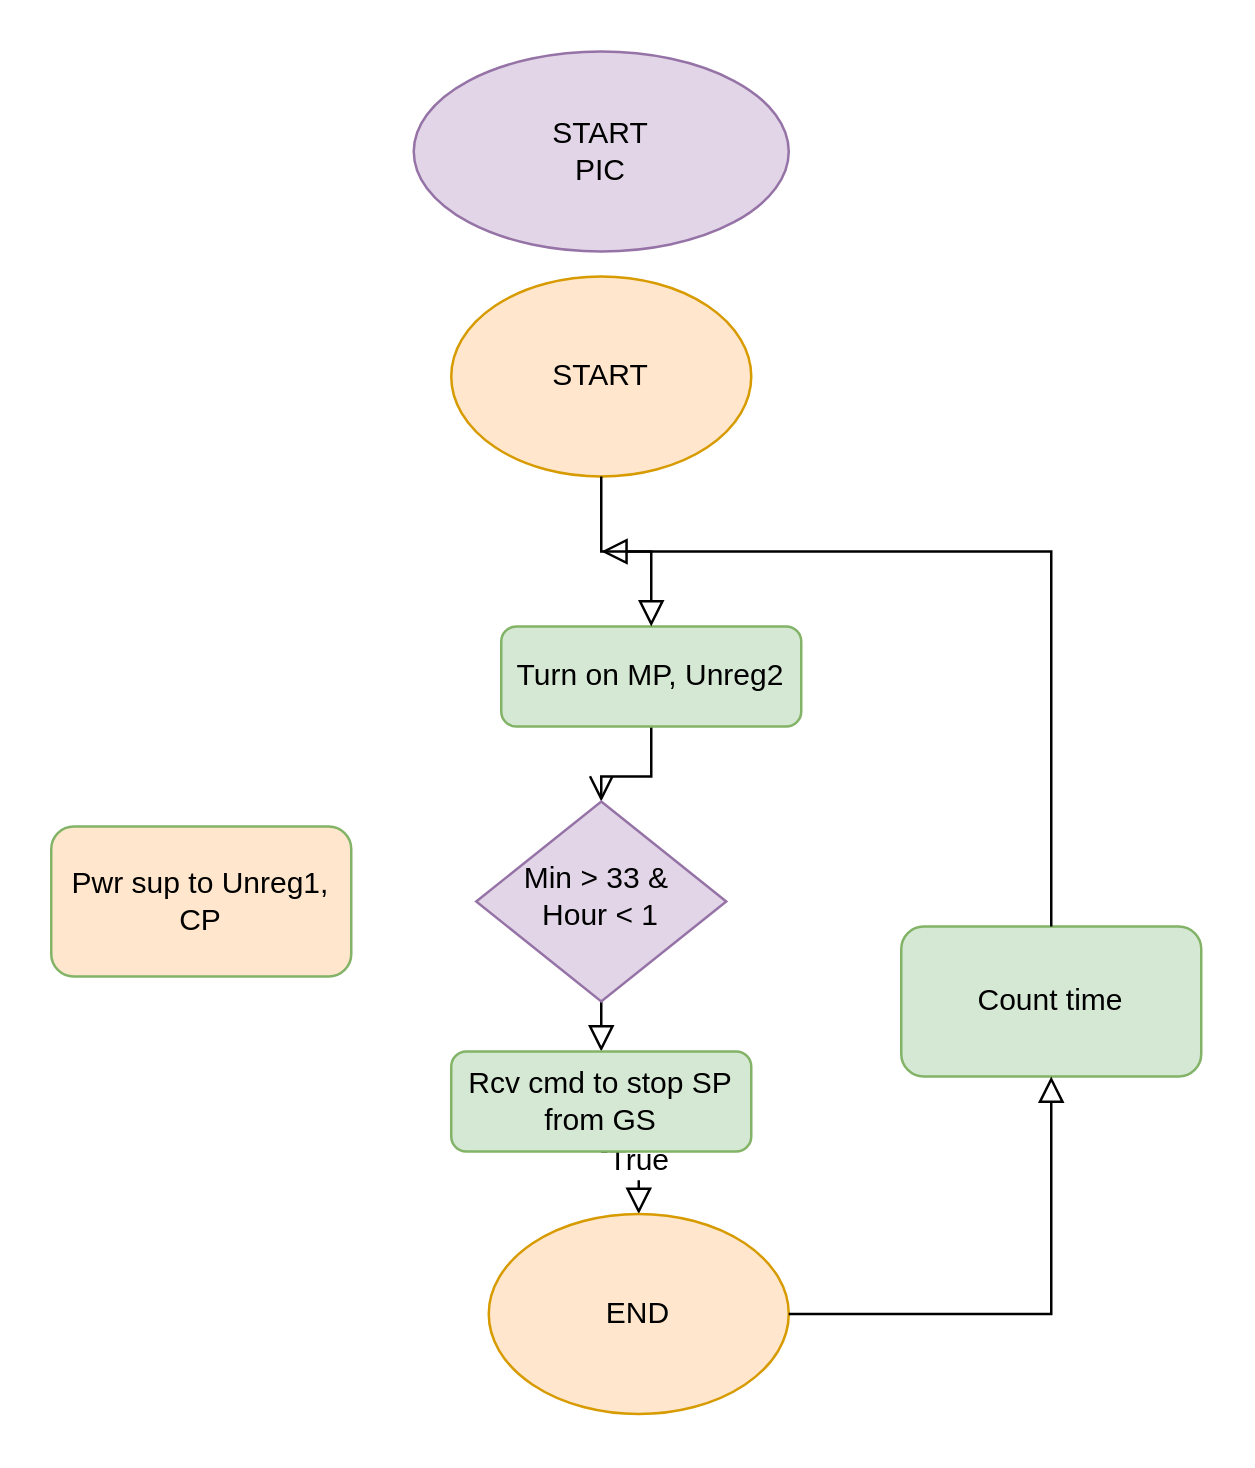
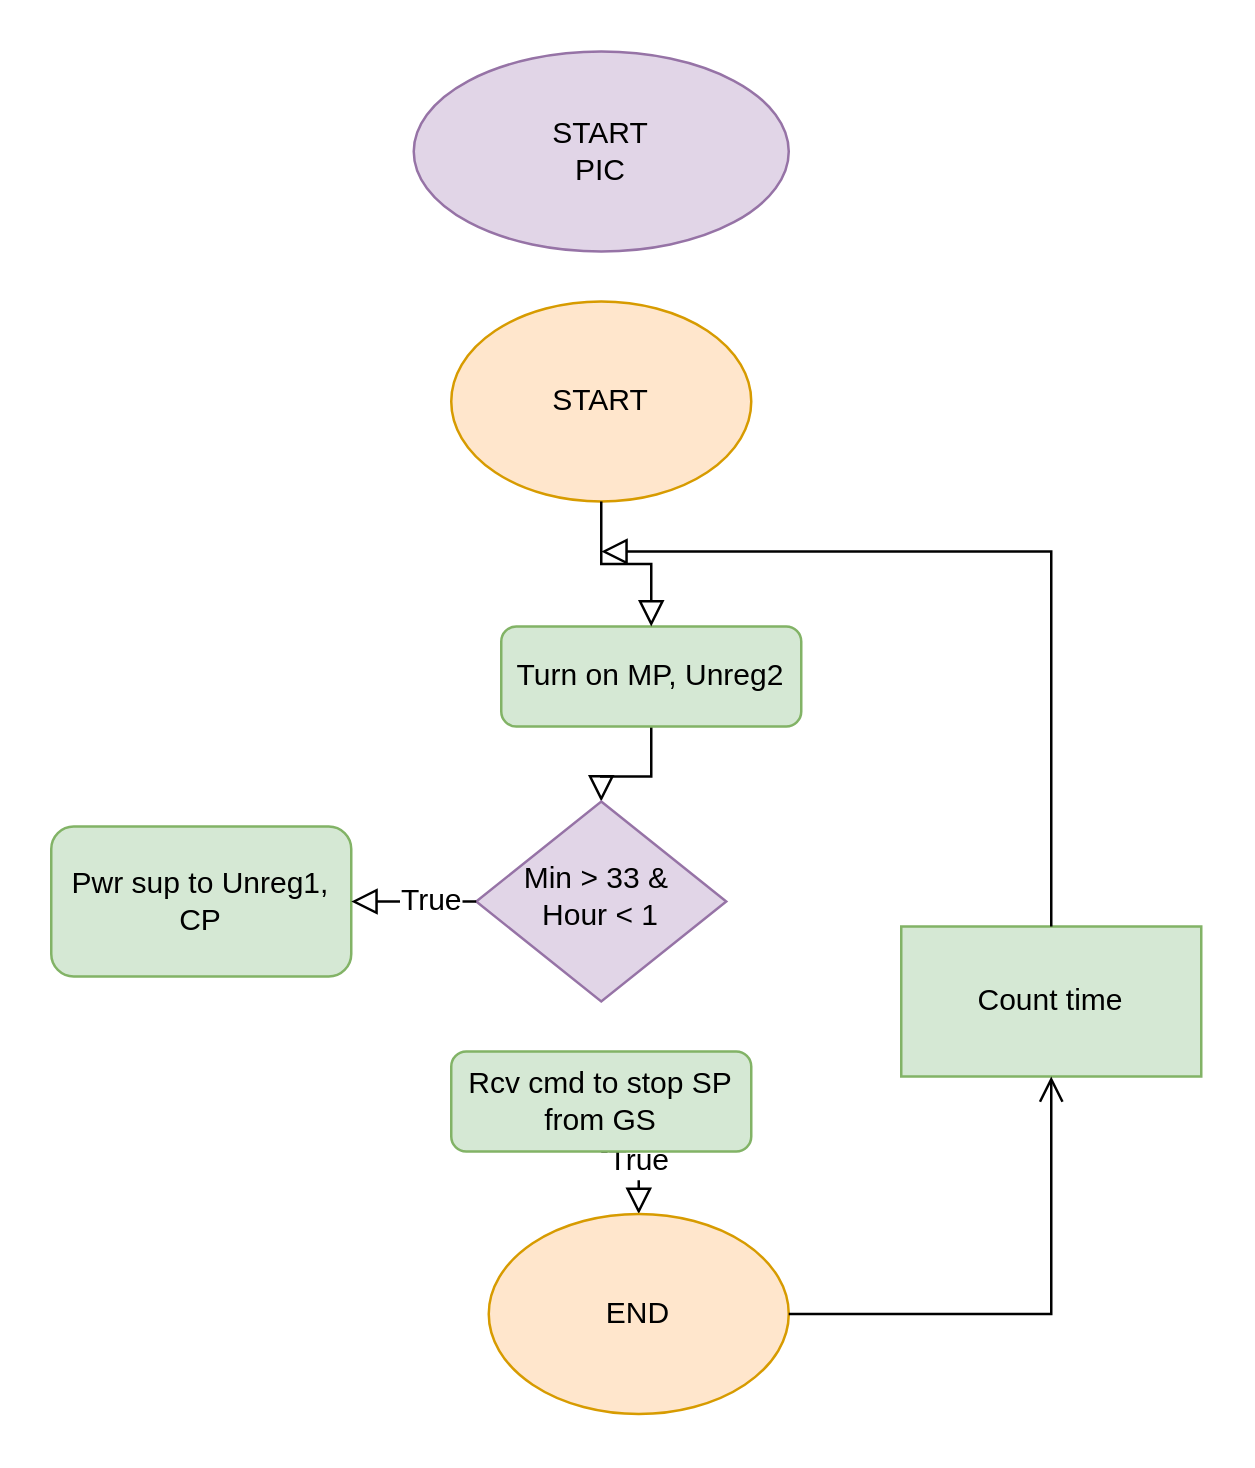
(601, 376) -> (601, 401)
(601, 784) -> (602, 776)
(201, 901) -> (201, 901)
none -> (428, 901)
(1051, 1001) -> (1051, 1001)
(601, 1014) -> none
(1051, 1103) -> (1051, 1093)
